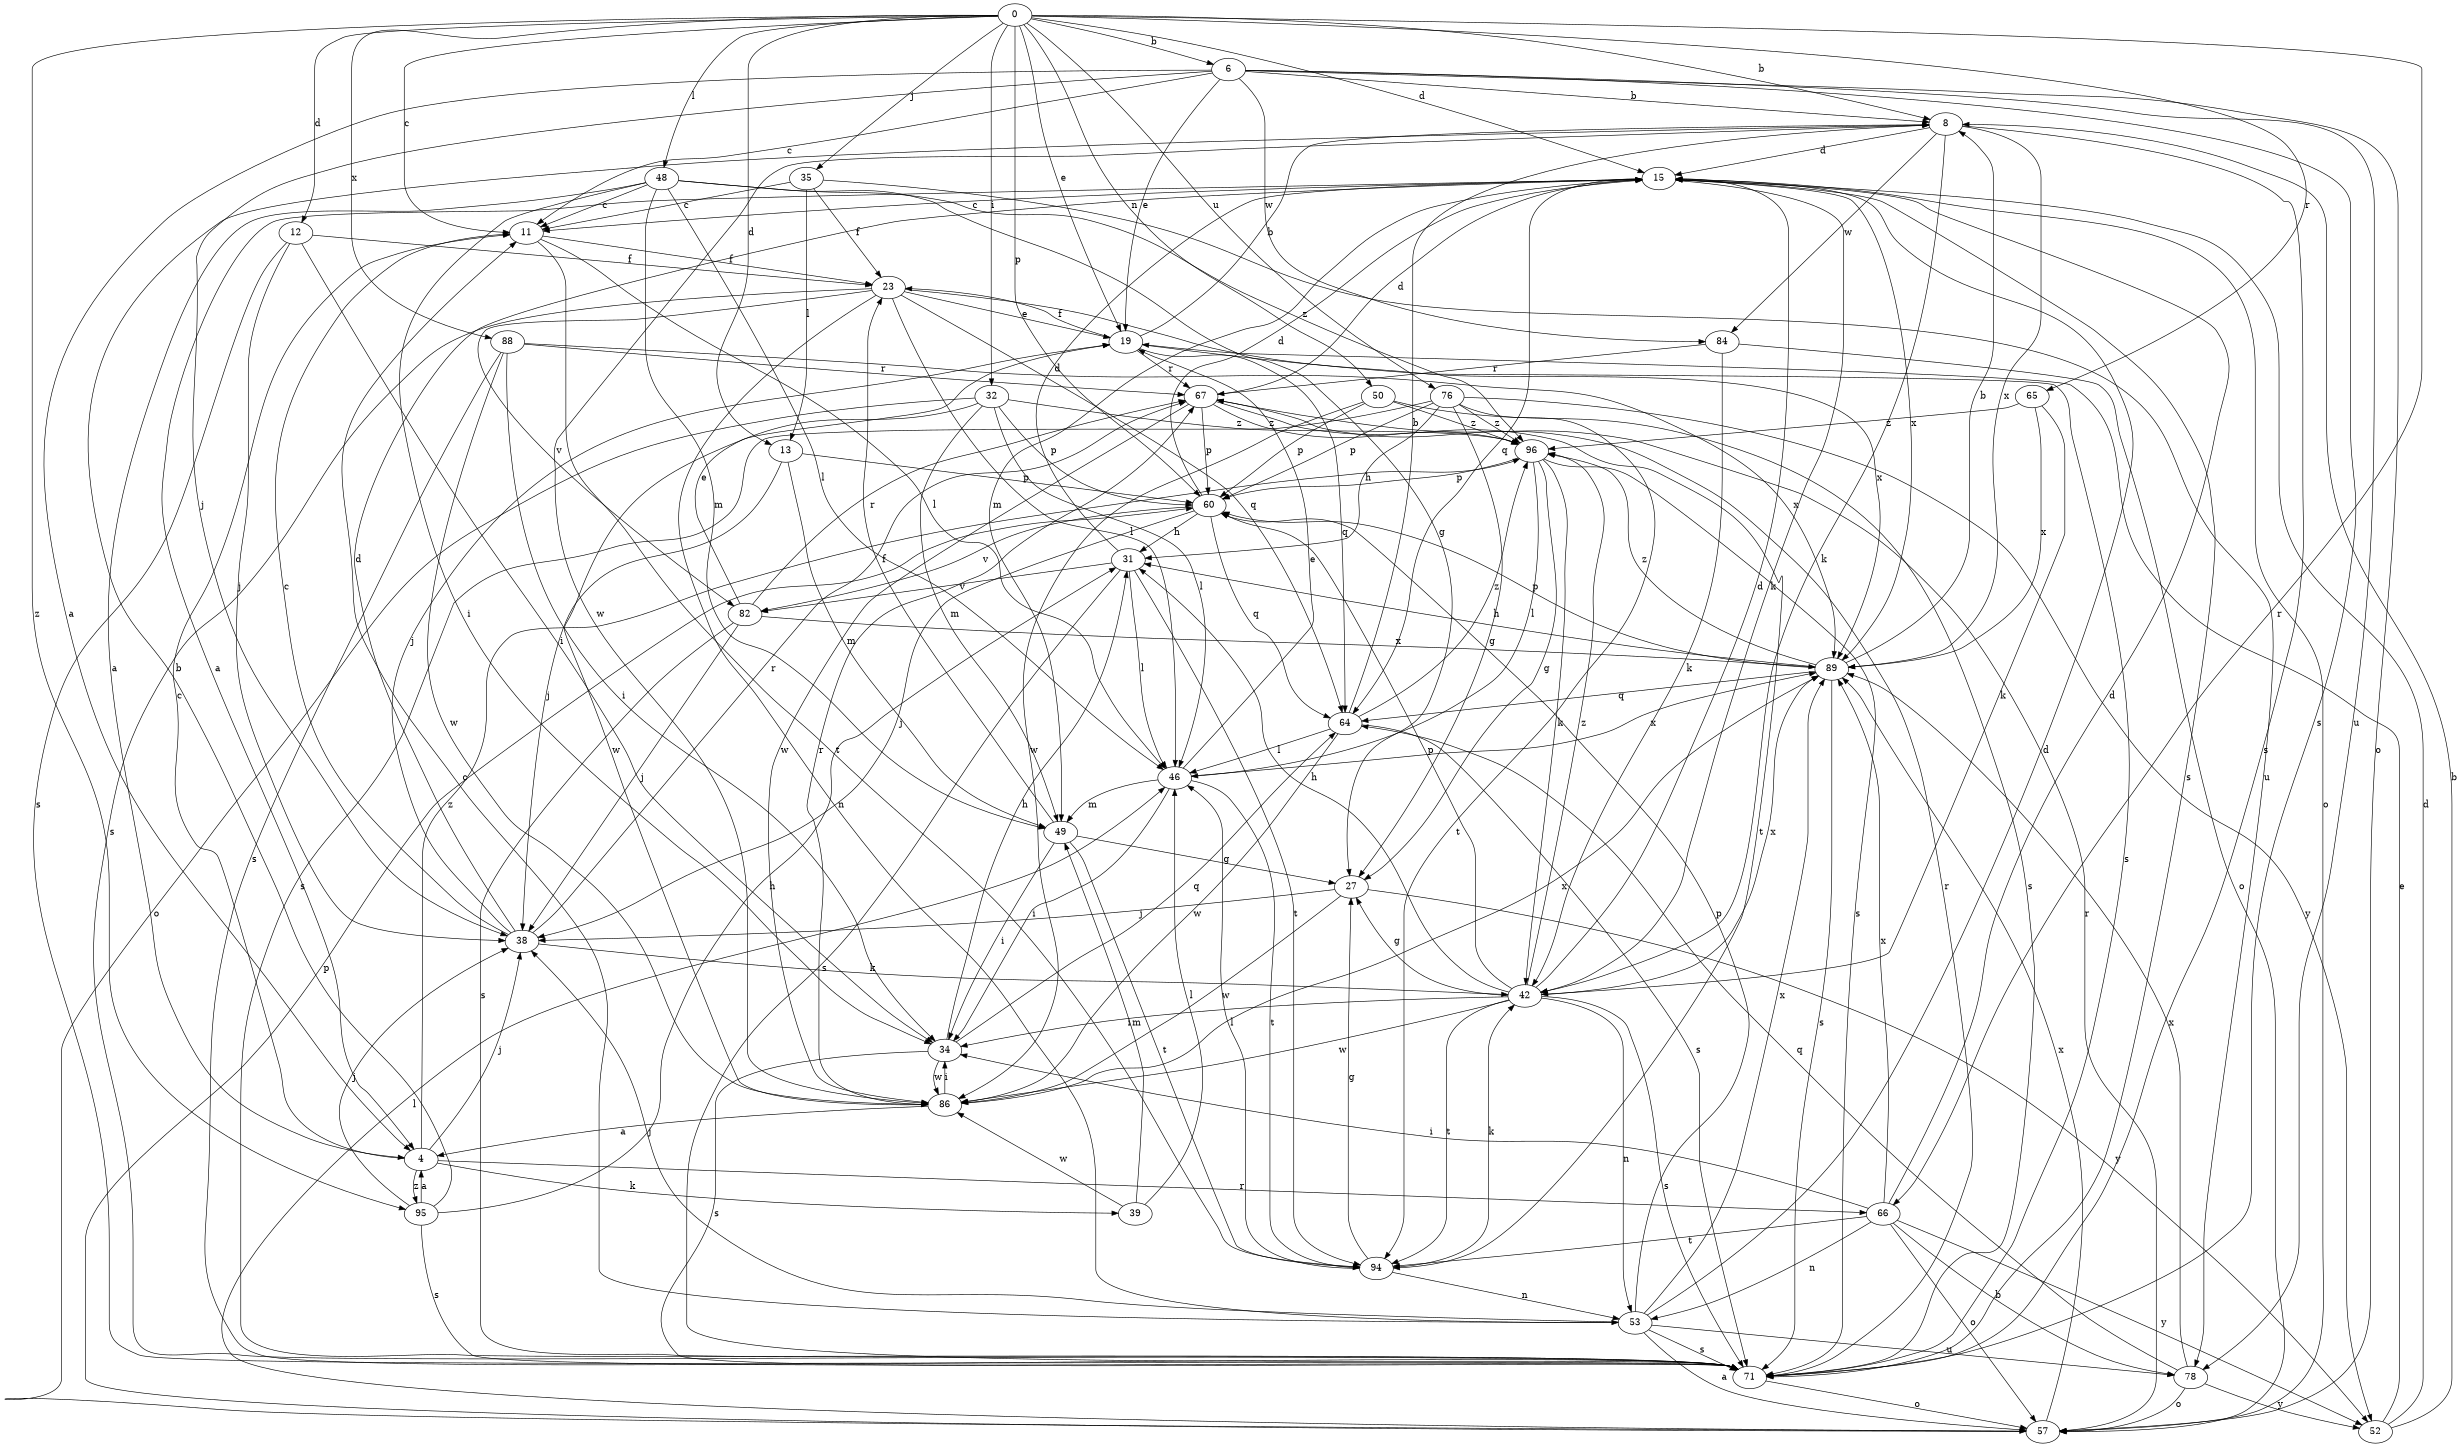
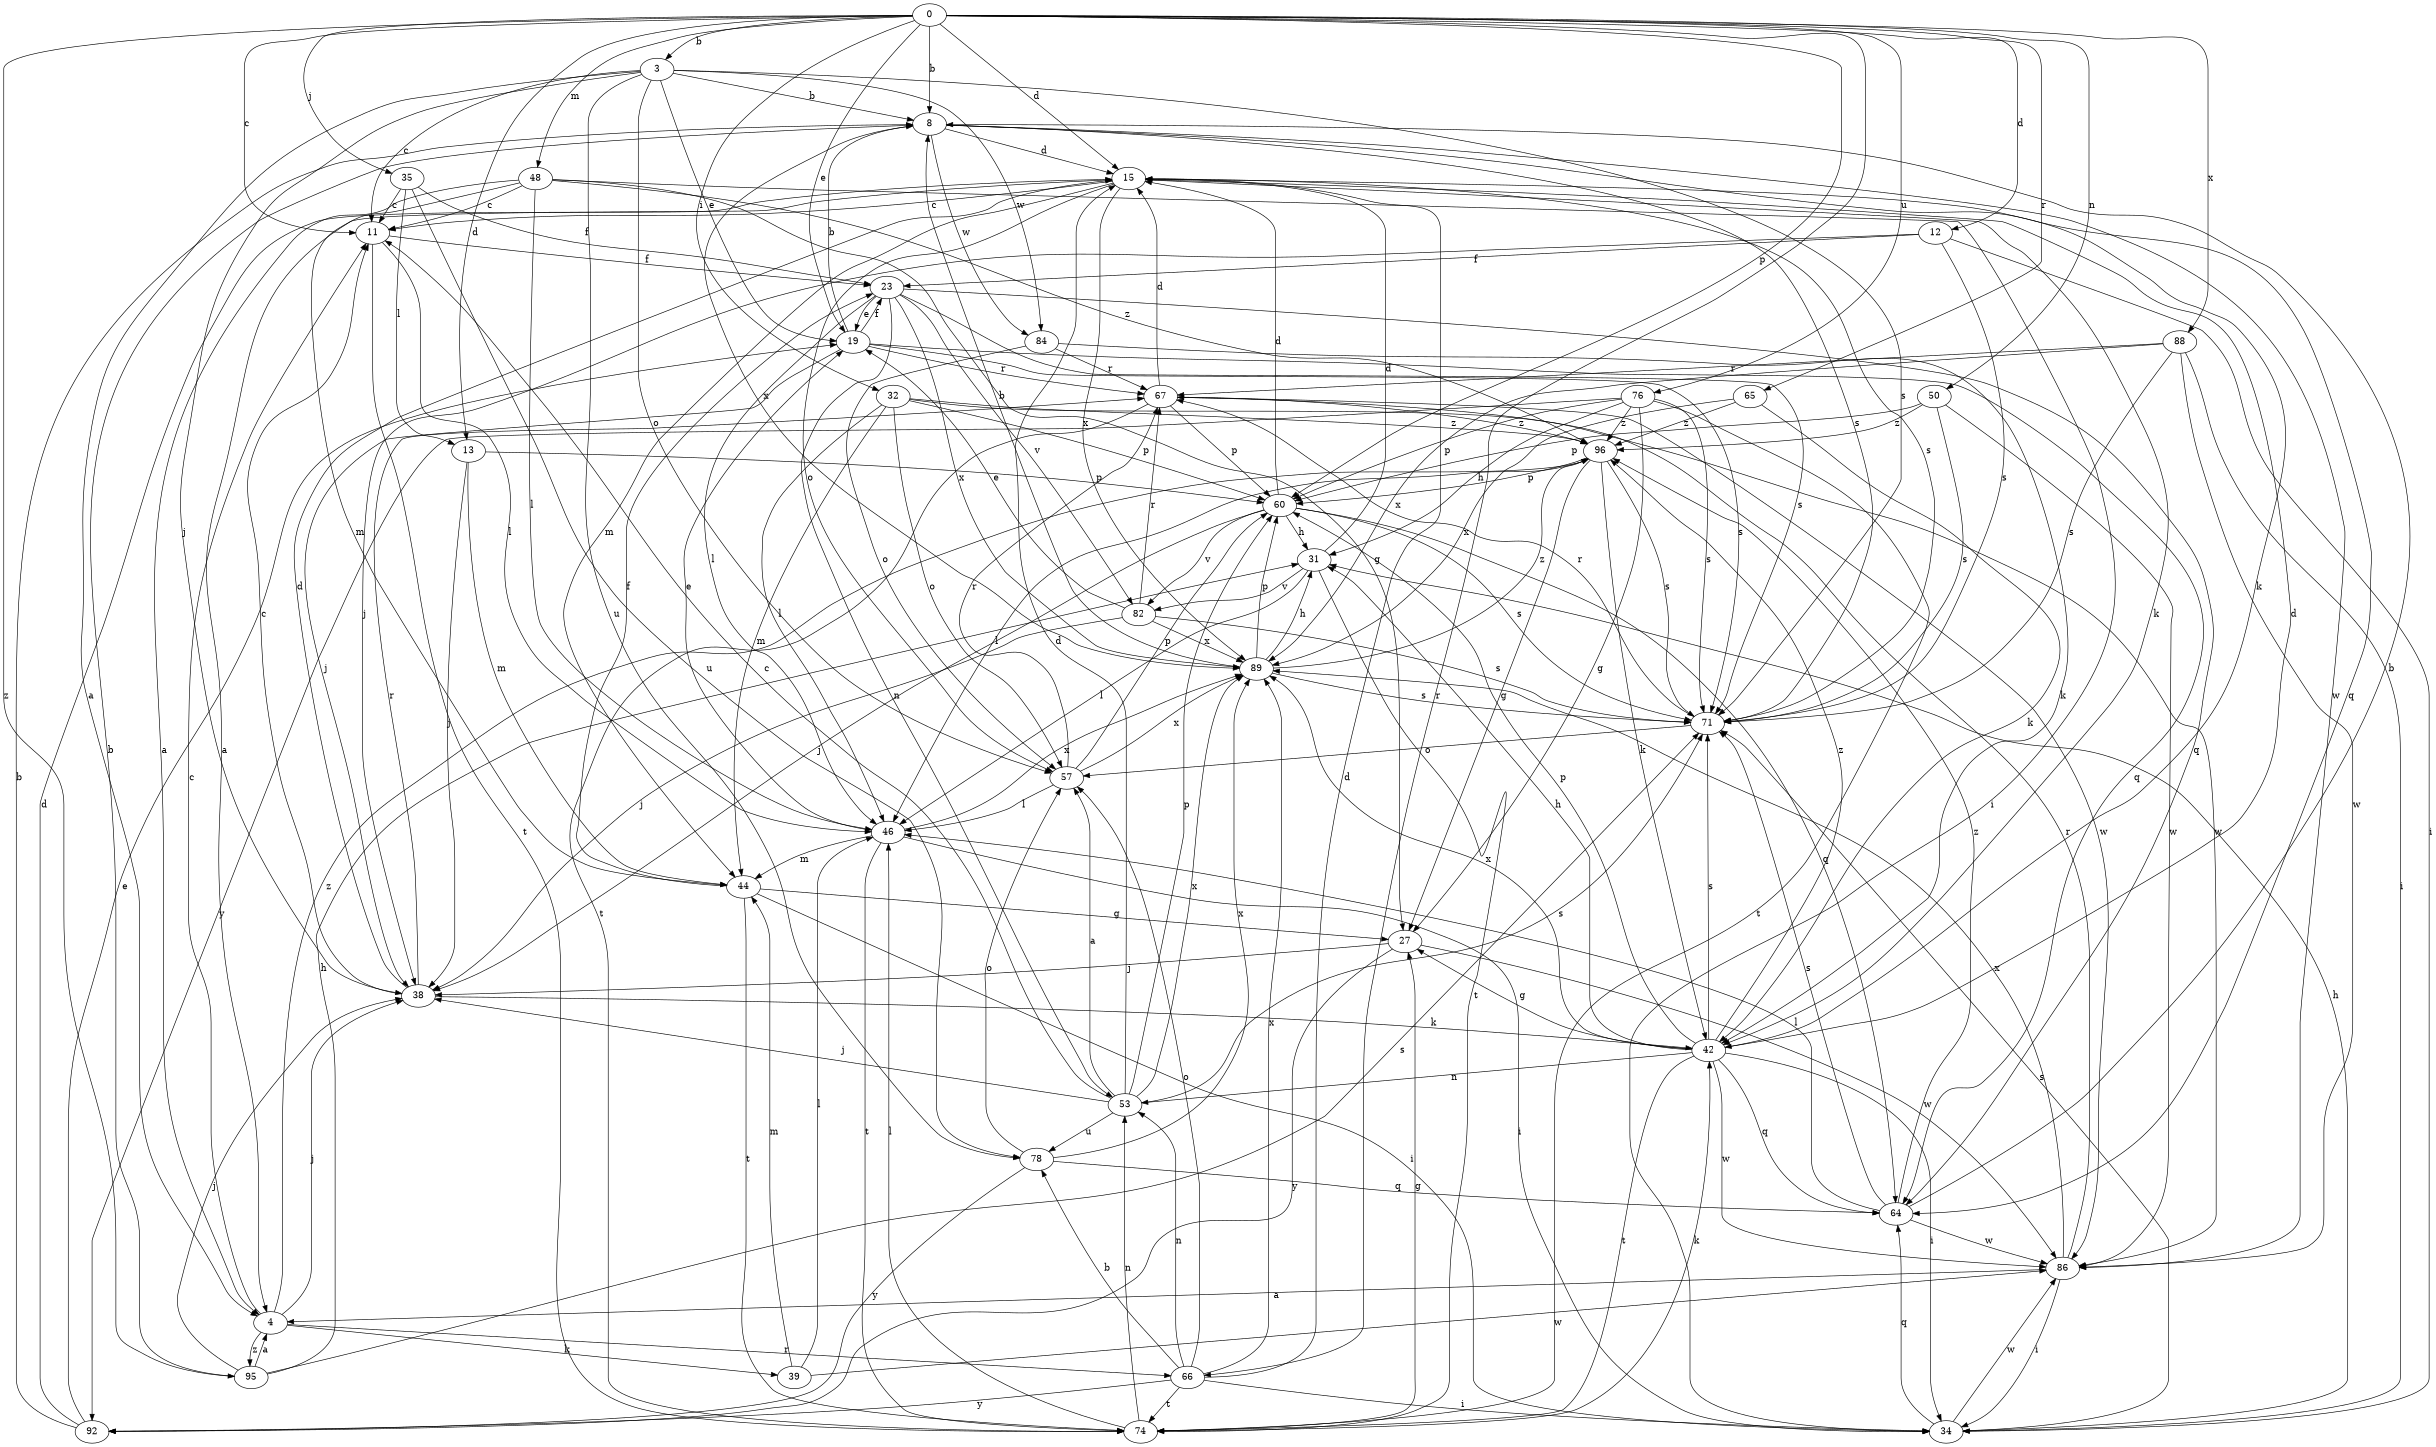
(1229, 70) -> (657, 70)
(693, 97) -> (575, 97)
(536, 485) -> (342, 474)
(1592, 696) -> (1774, 1161)
(1061, 832) -> (744, 887)
(1376, 1268) -> (1141, 1432)
(758, 1344) -> (1505, 610)
(2376, 1432) -> (92, 1432)
